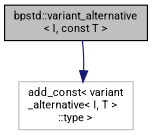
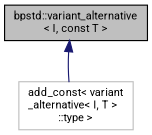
(84, 55) -> (68, 67)
